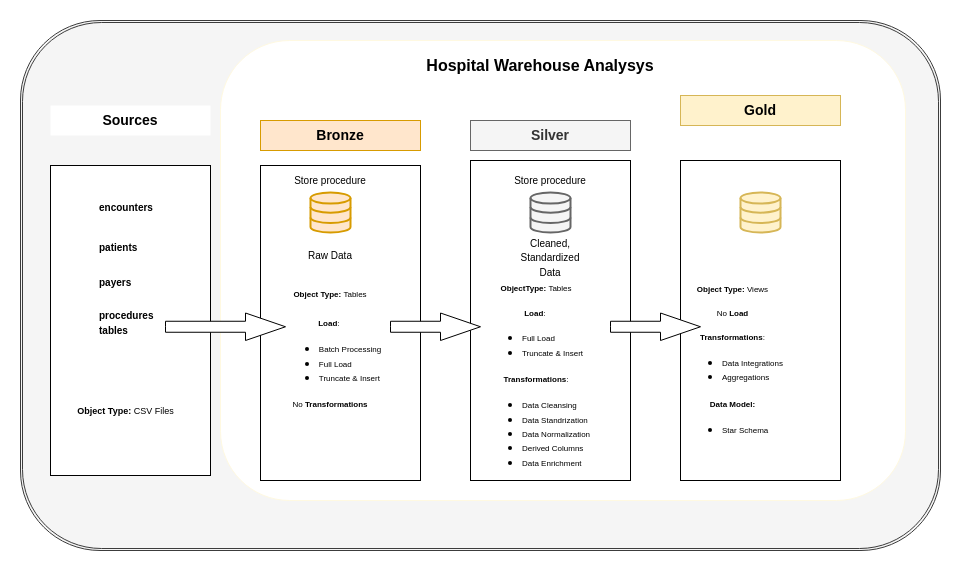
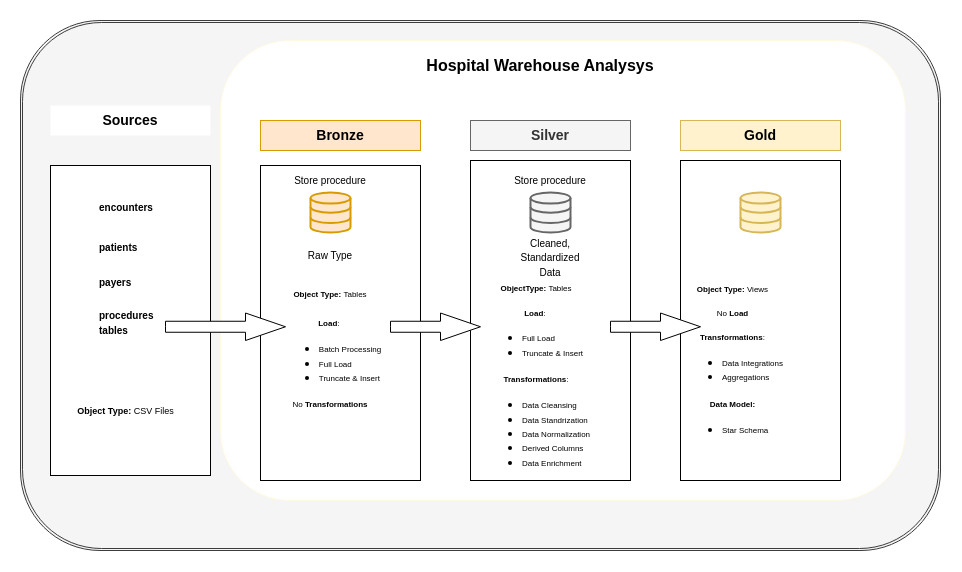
(761, 111) -> (761, 136)
(331, 256) -> (331, 256)
